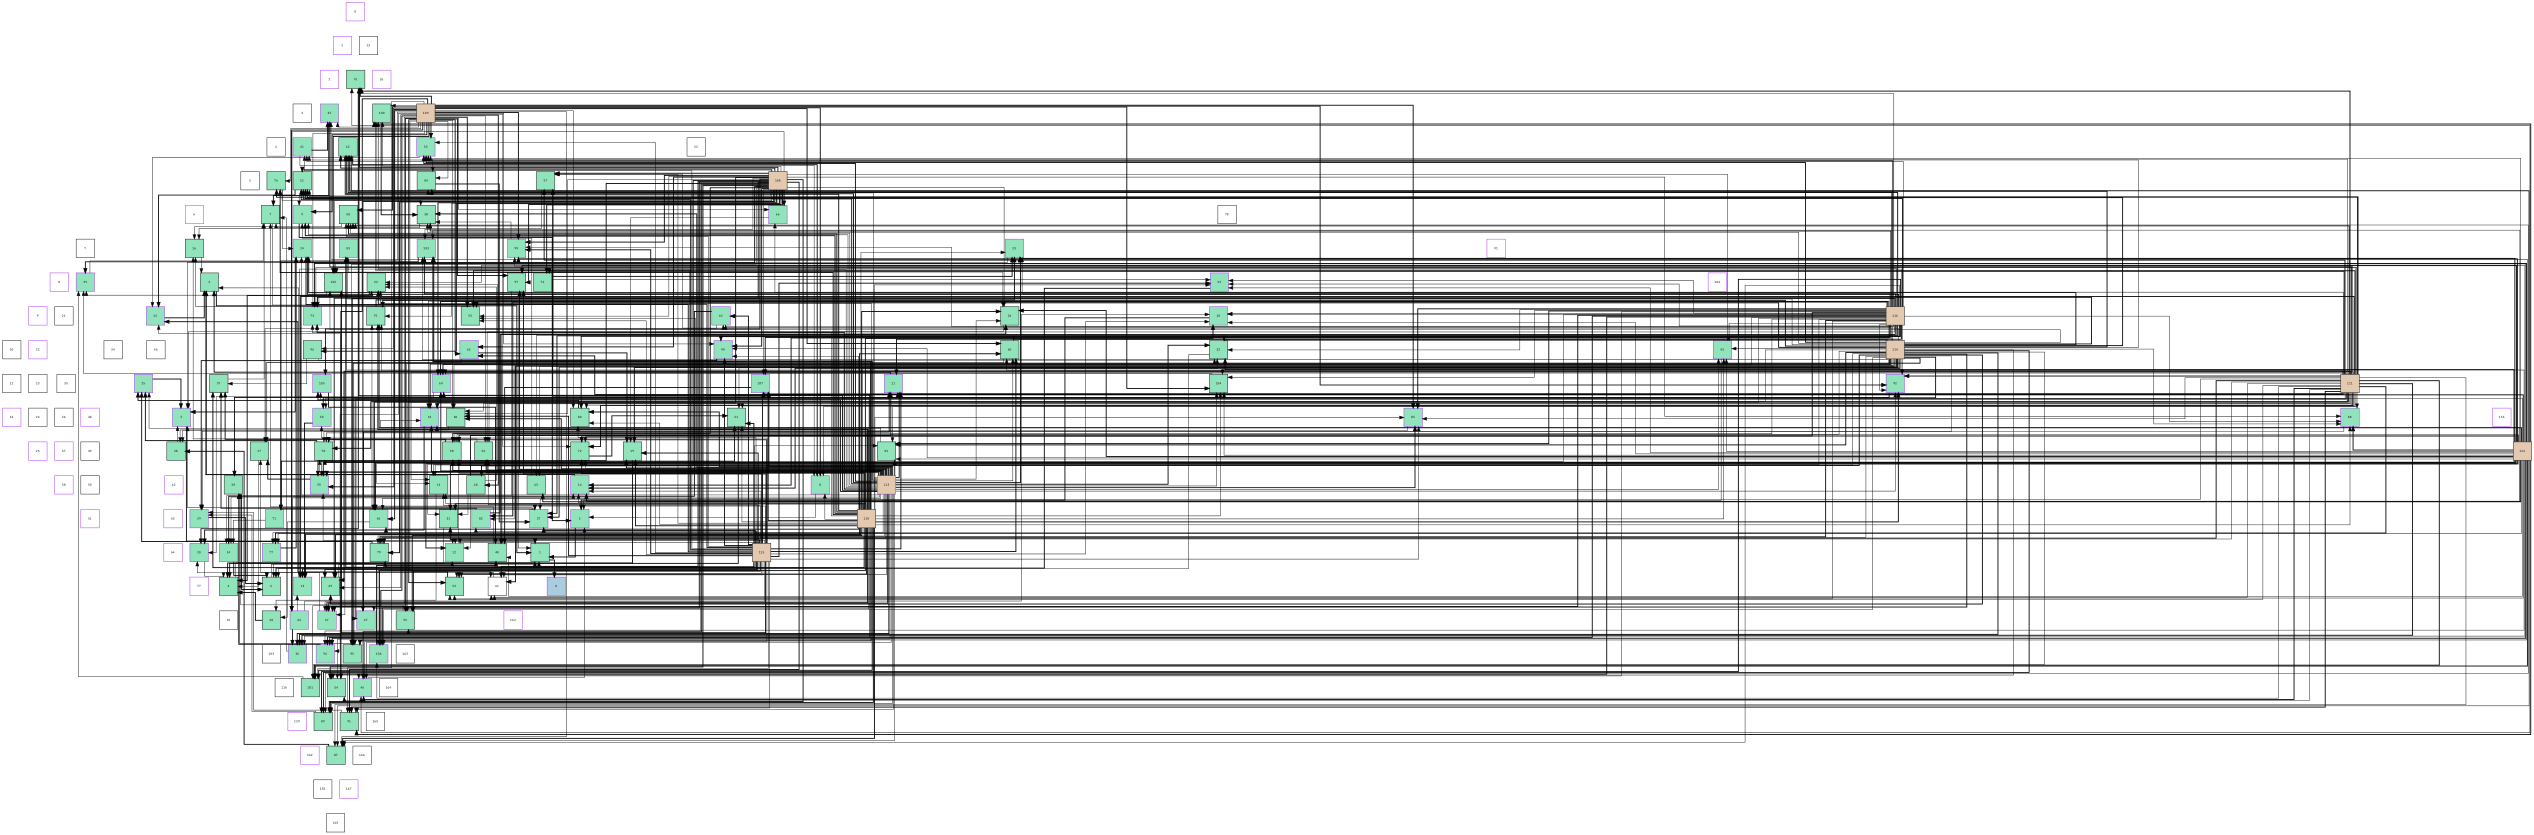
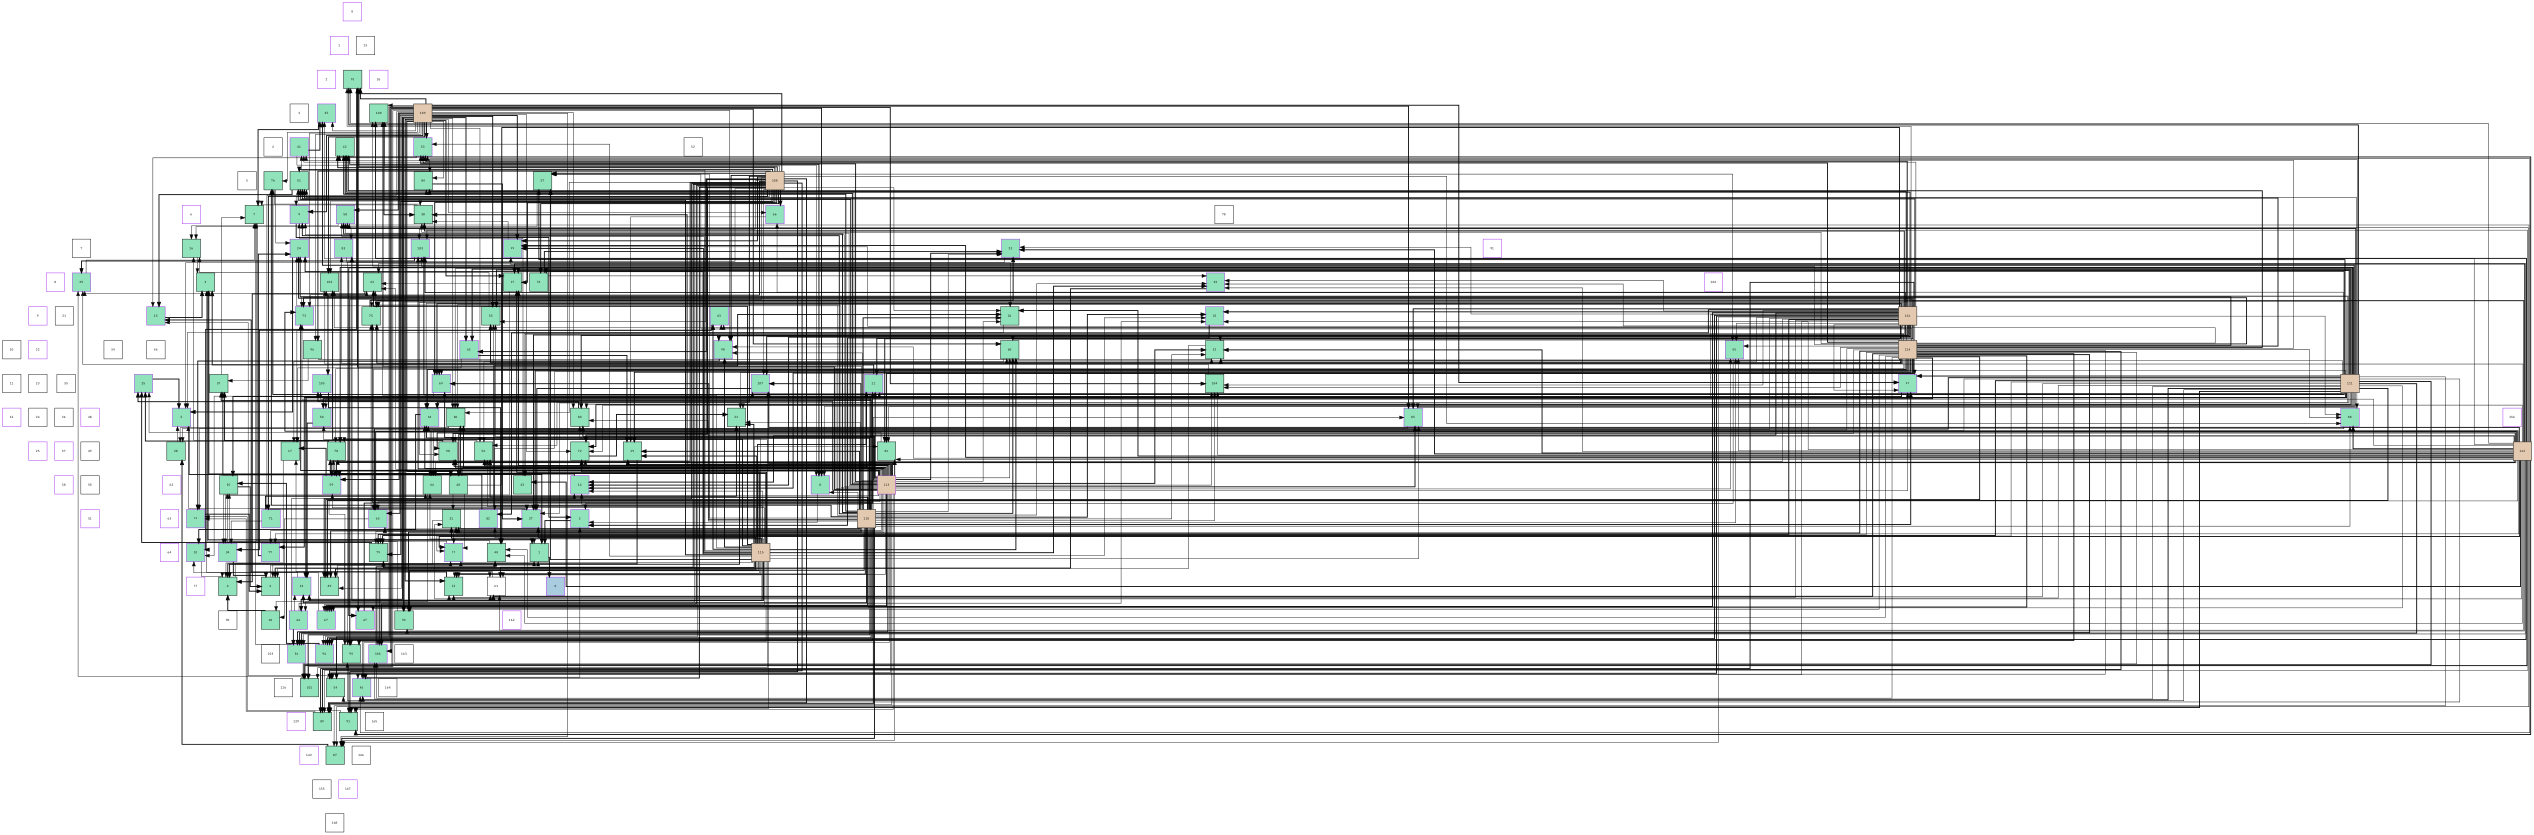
(348, 215) -> (345, 215)
none -> (1486, 270)
(562, 388) -> (561, 388)
